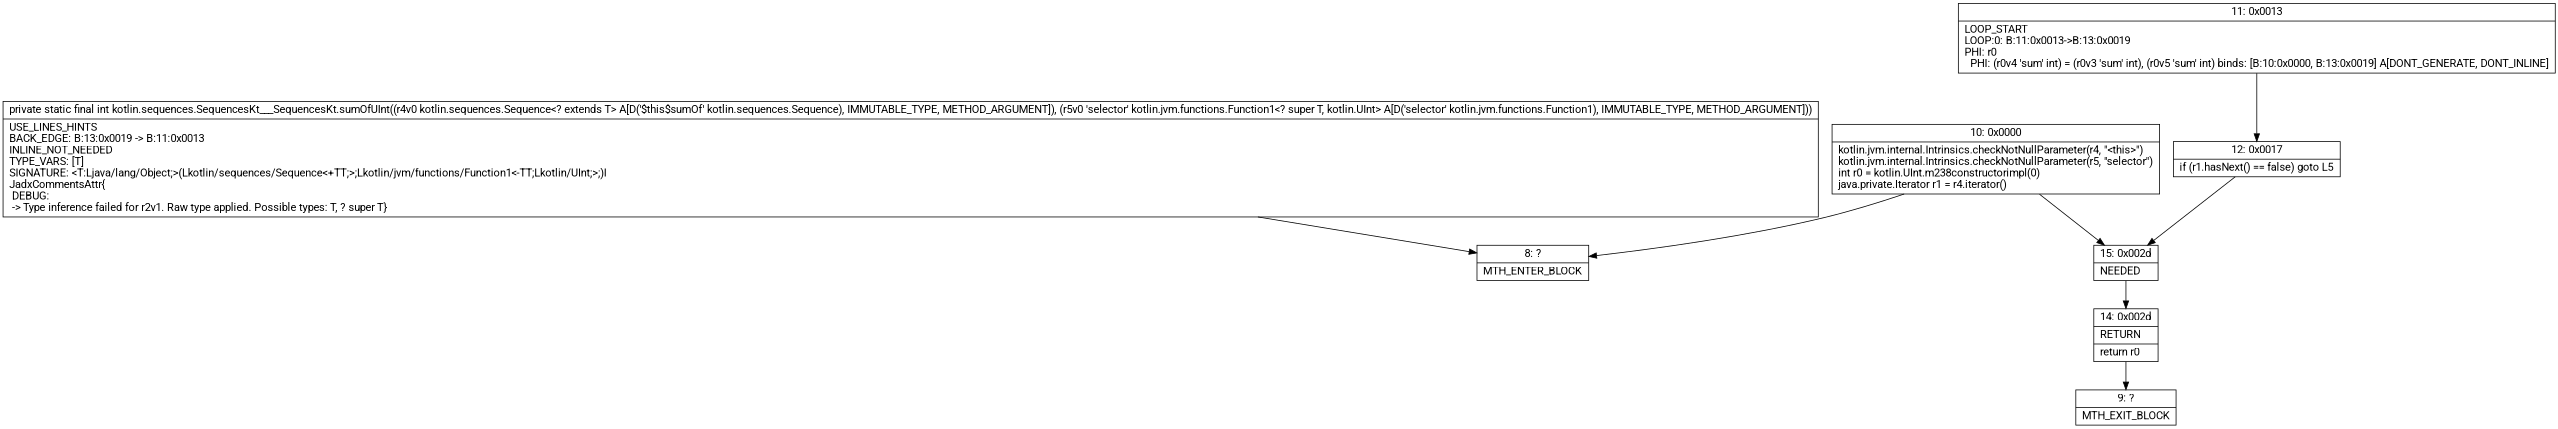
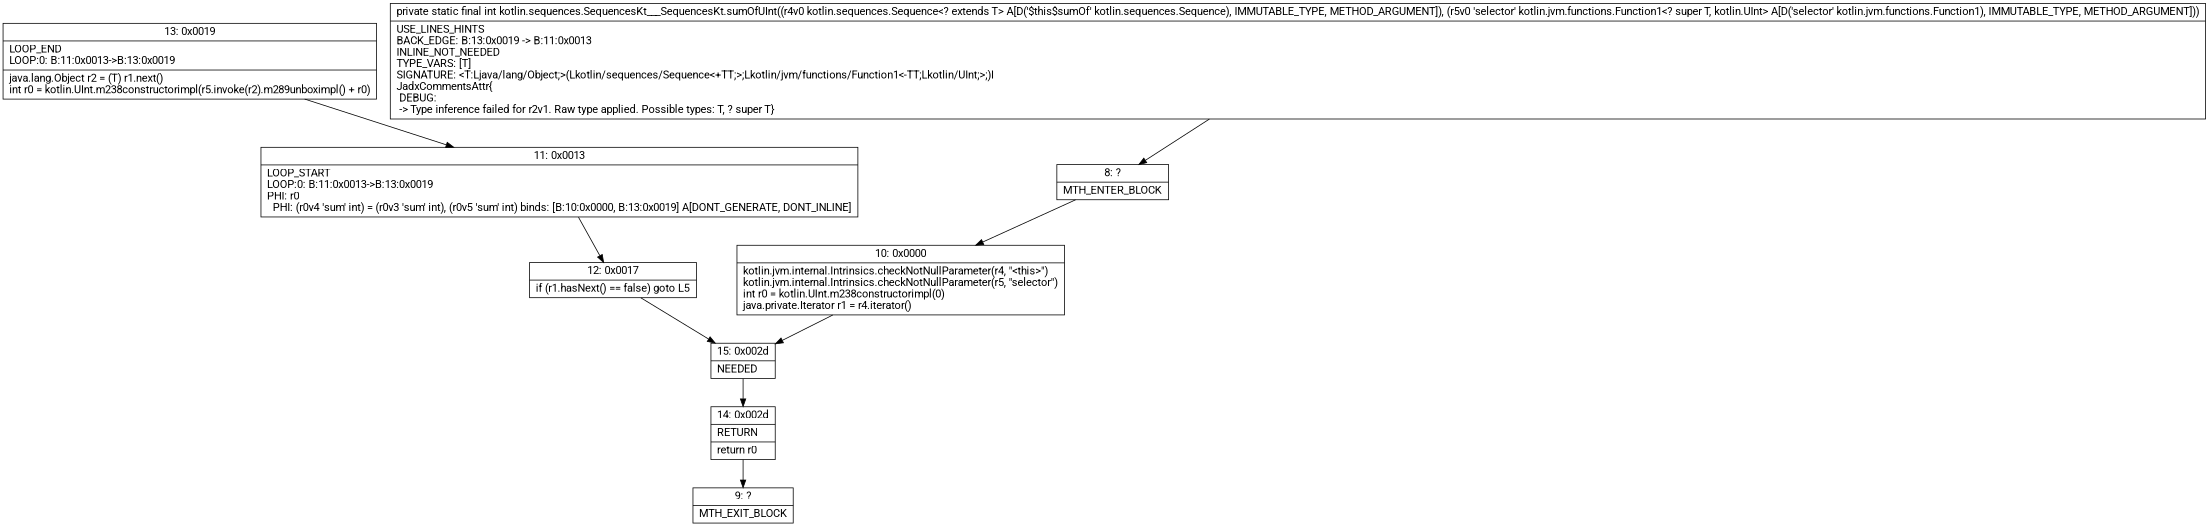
none -> (190, 61)
(1752, 233) -> (1029, 221)
